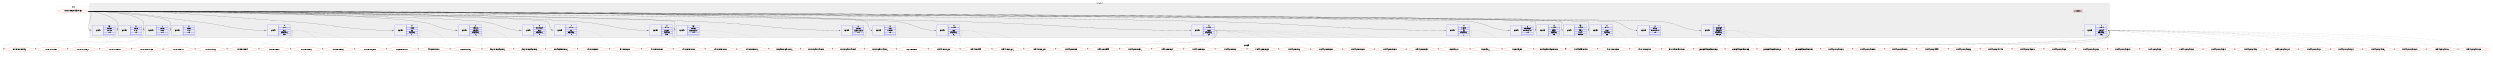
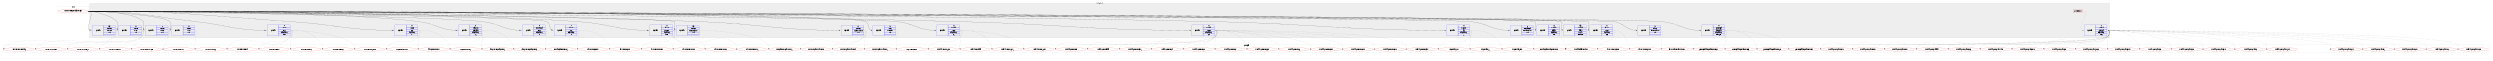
(2314, 49) -> none
